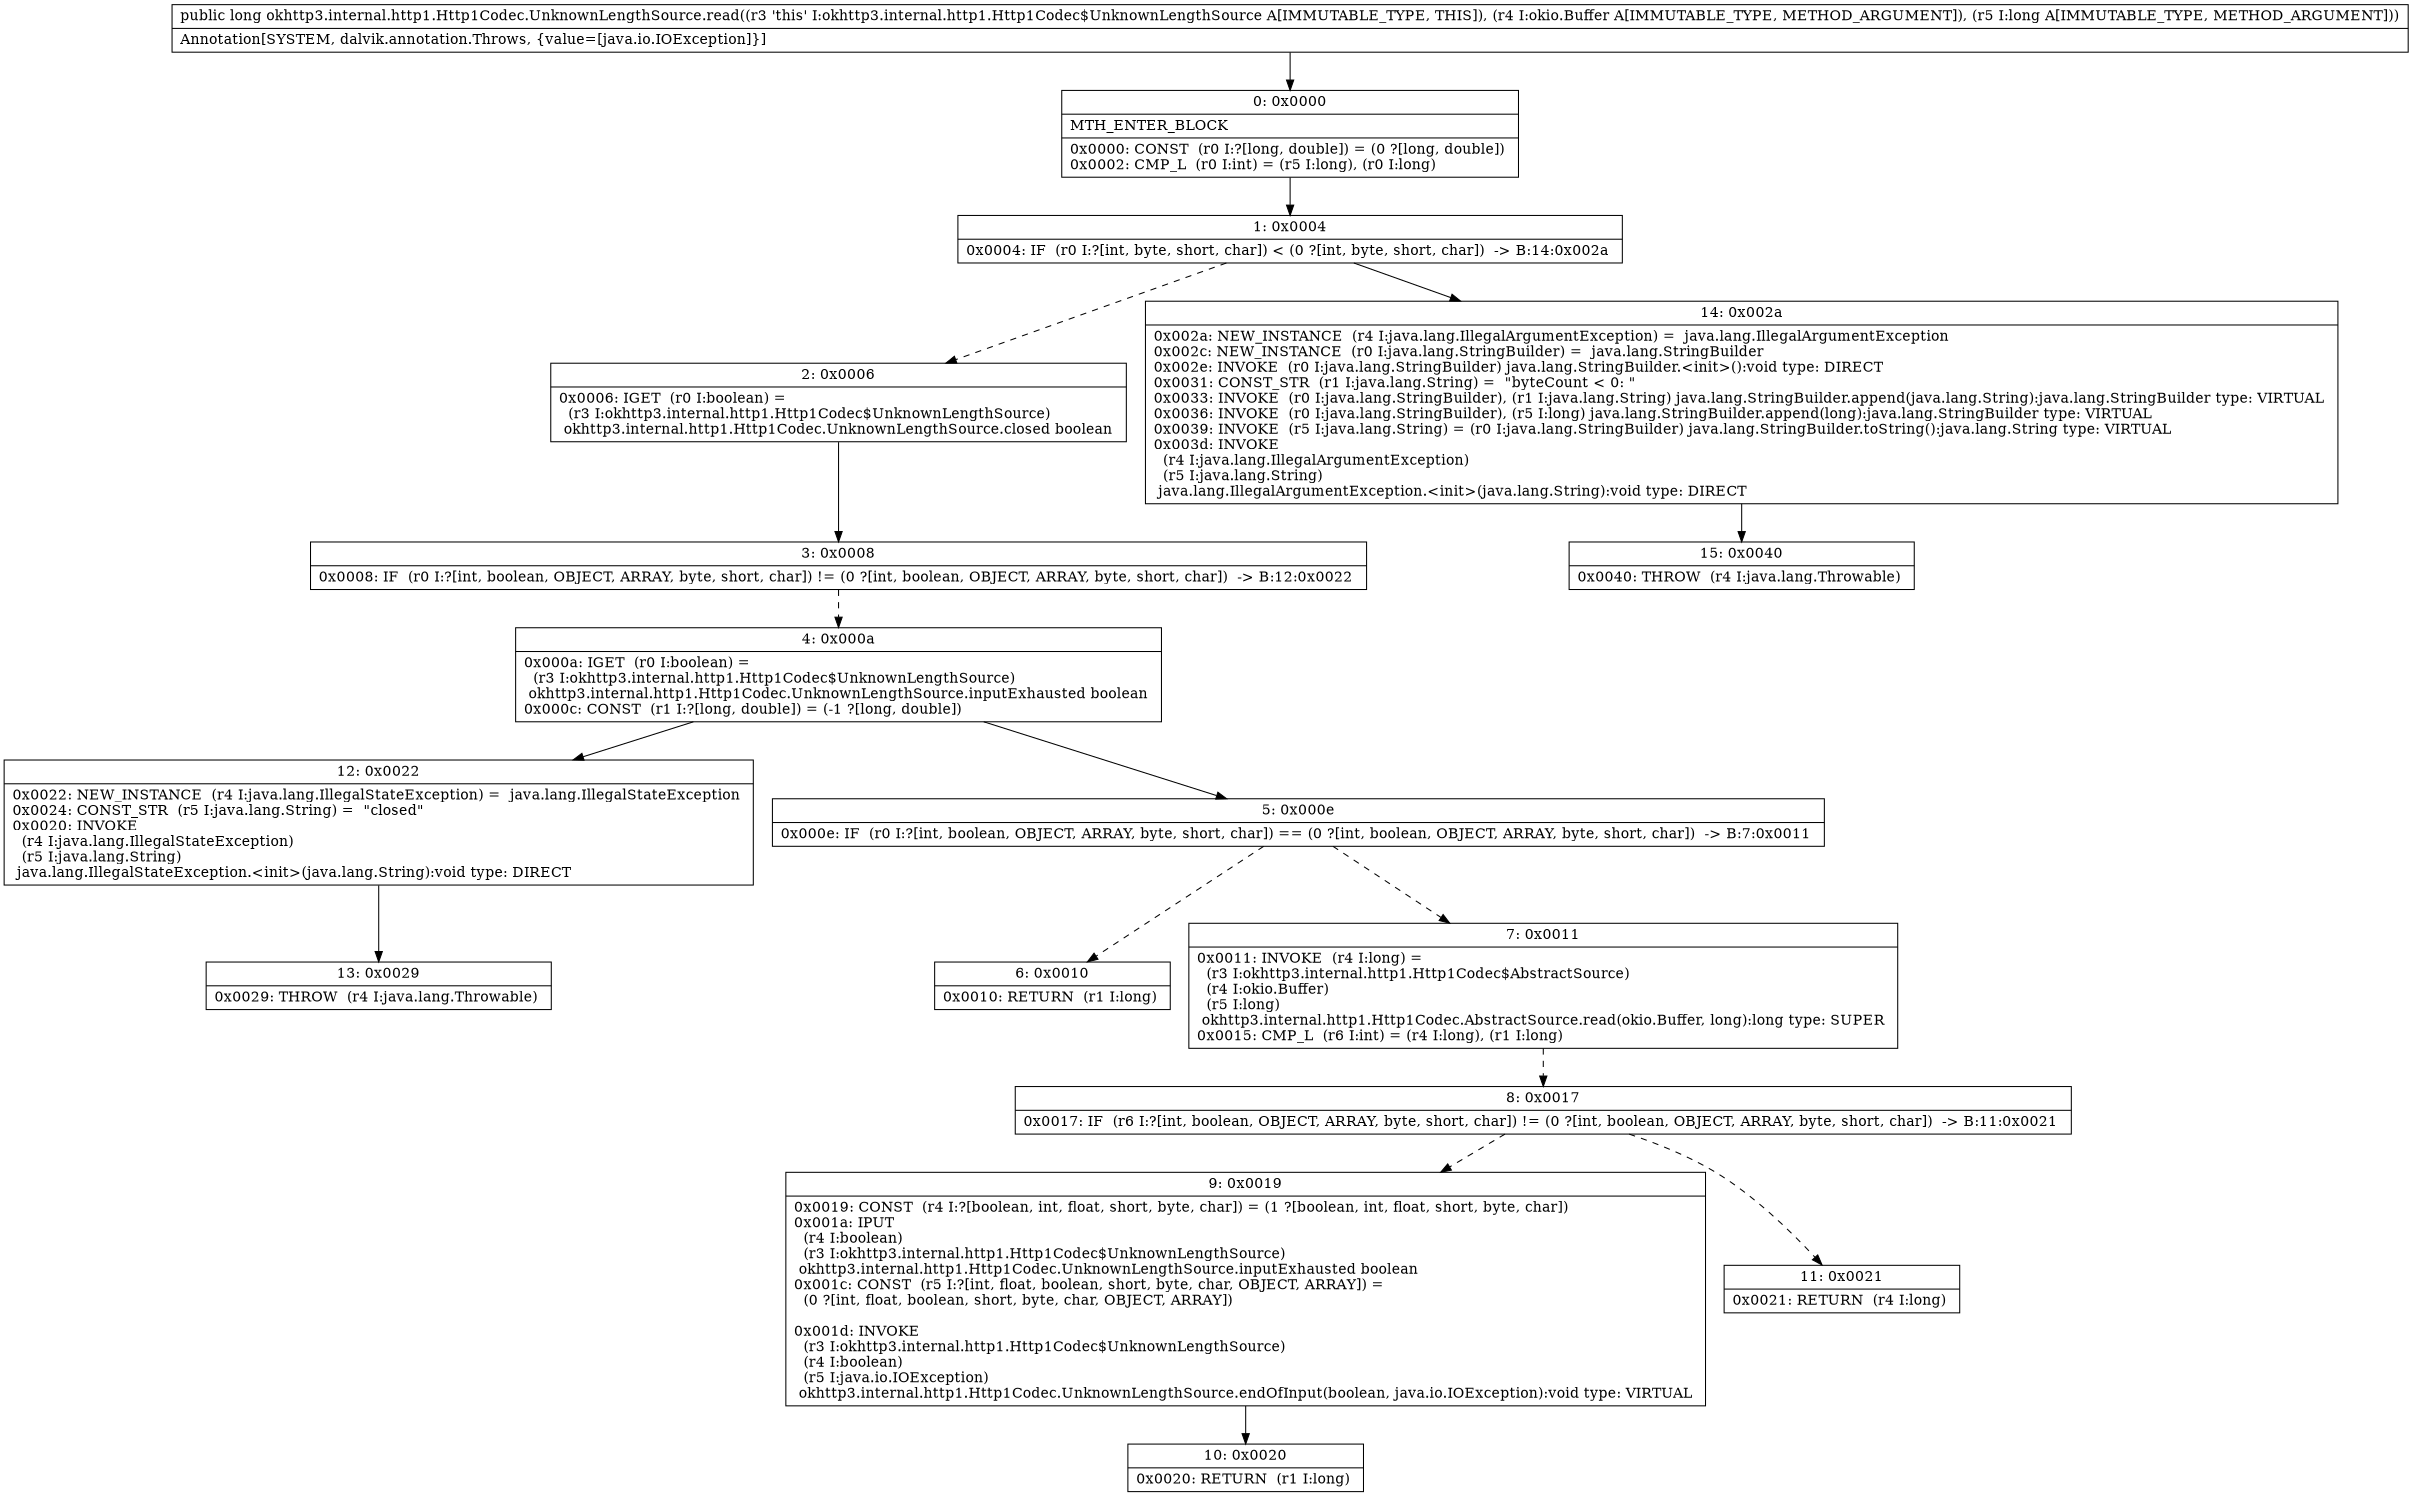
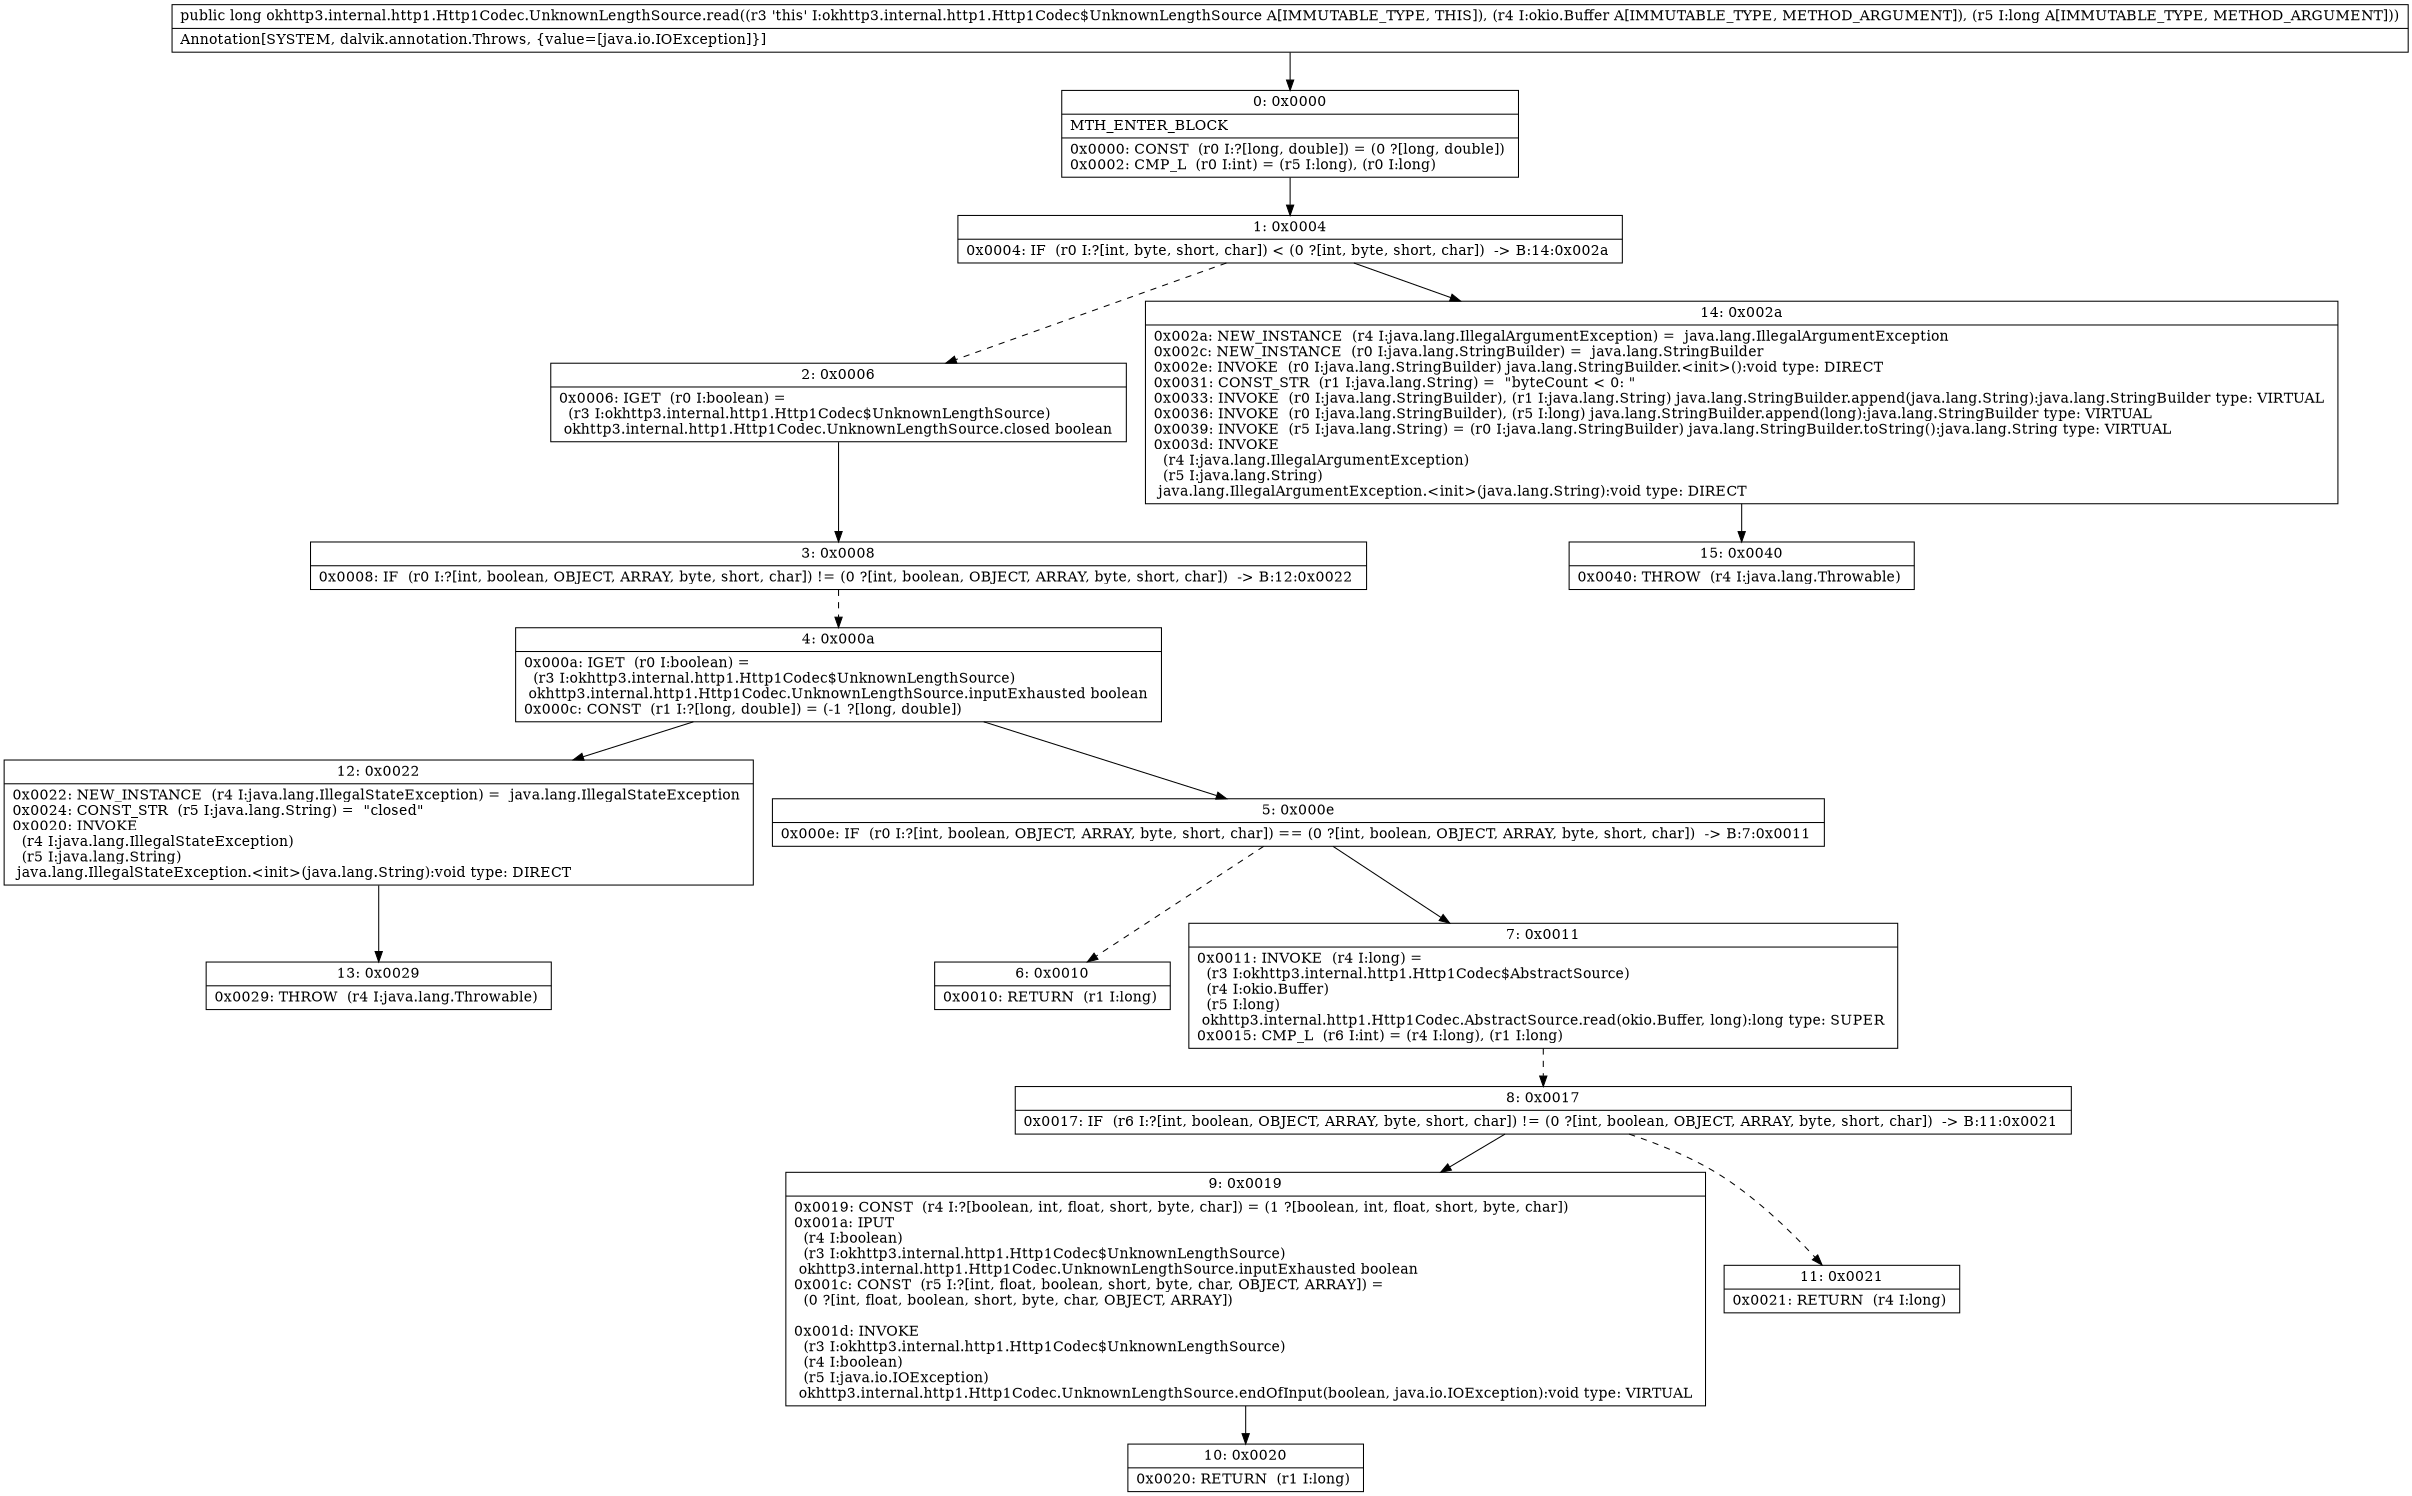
(1387, 882) -> (1387, 882)
(1477, 1151) -> (1477, 1151)
